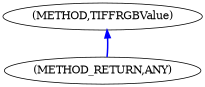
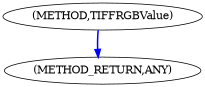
(108, 47) -> (98, 40)
